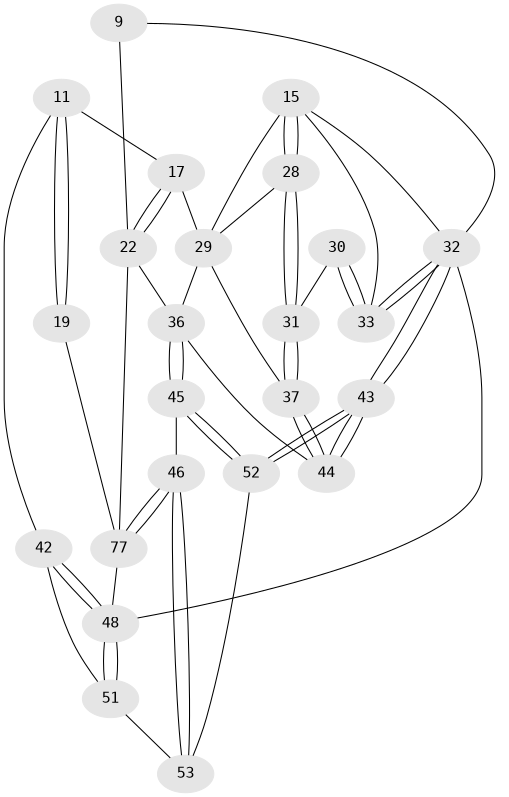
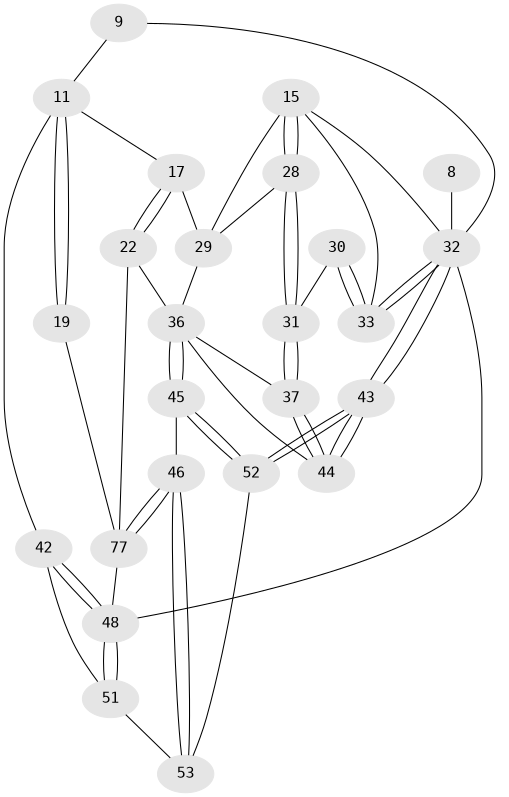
(123, 131) -> (90, 61)
none -> (452, 173)
(243, 325) -> (234, 361)
